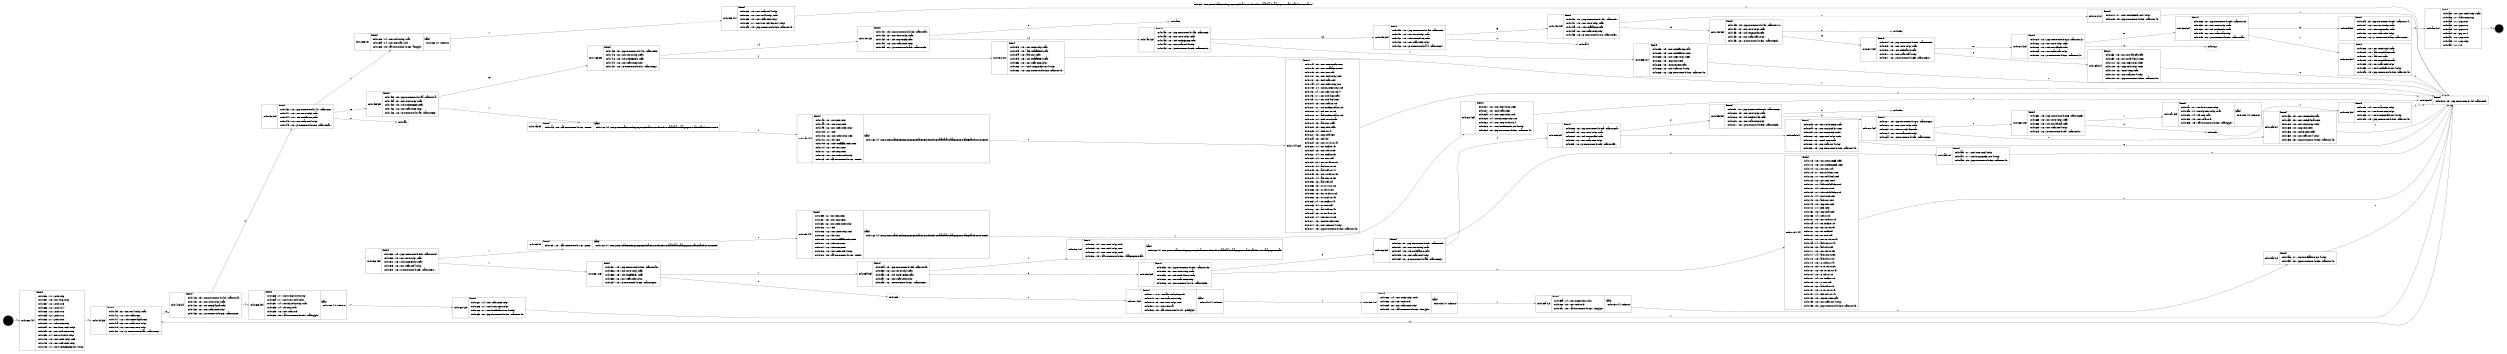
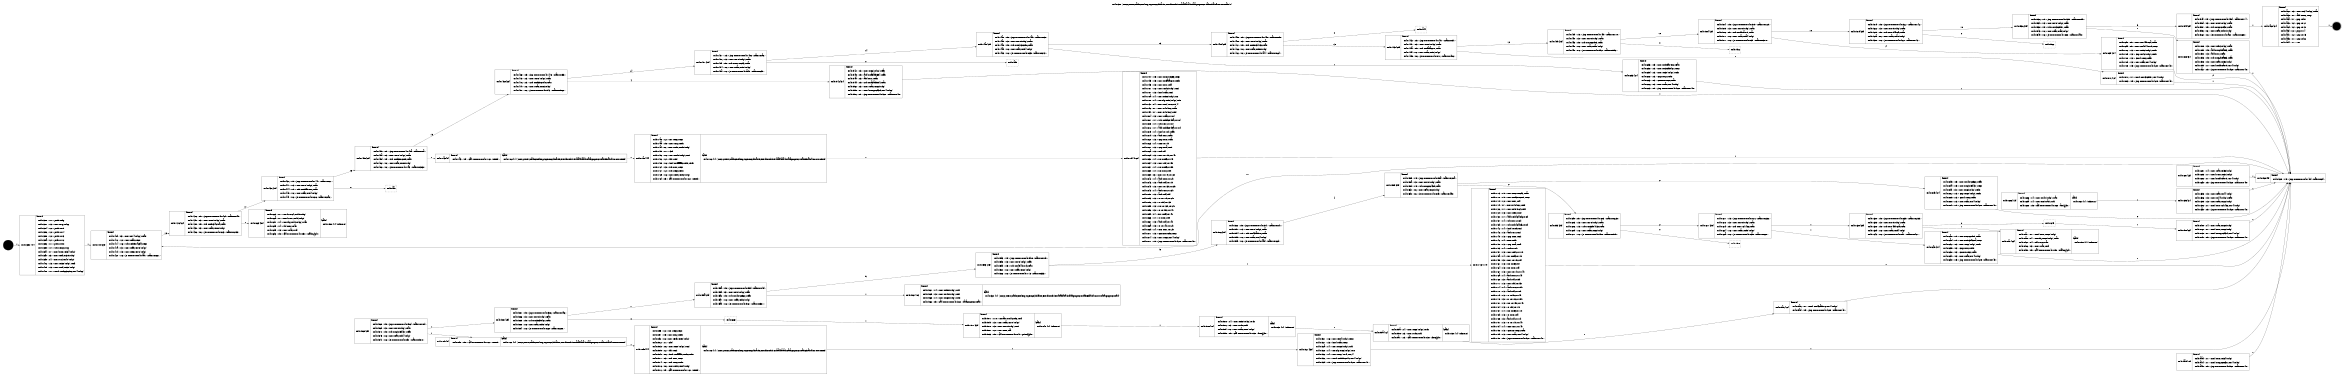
(352, 78) -> none
(1676, 154) -> none
(399, 306) -> none
